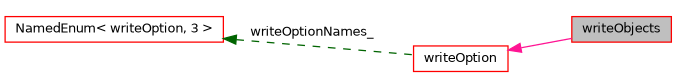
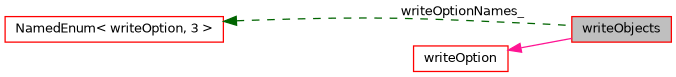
(325, 47) -> (404, 18)
